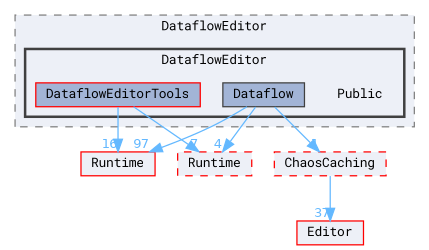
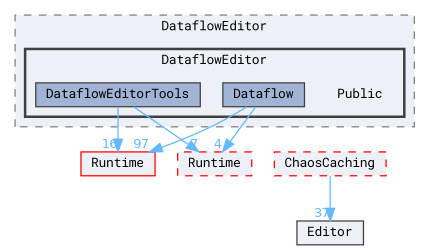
(118, 95) -> (118, 95)
(293, 125) -> none
(330, 233) -> (330, 233)
